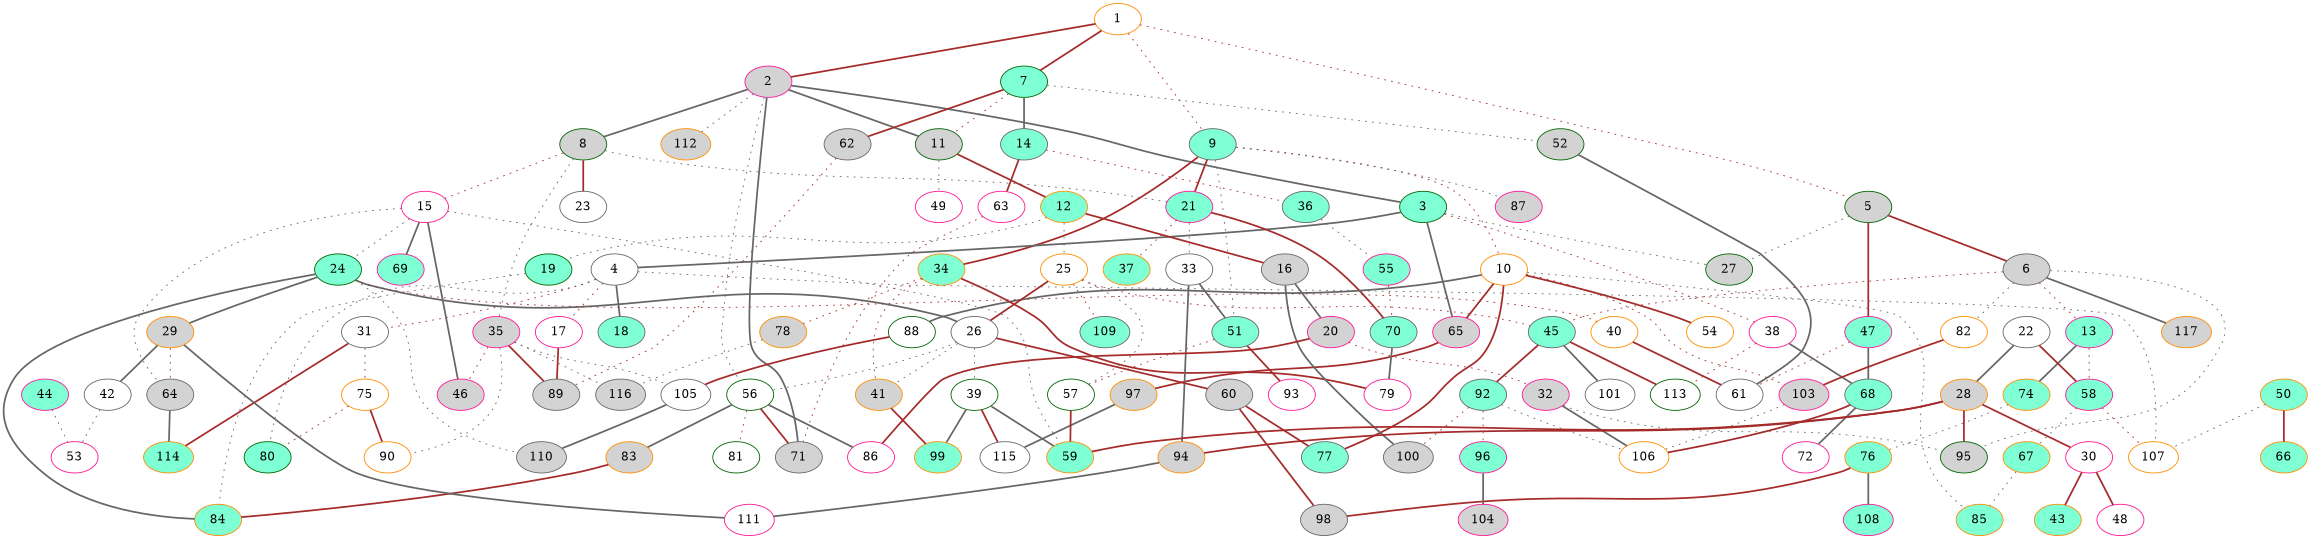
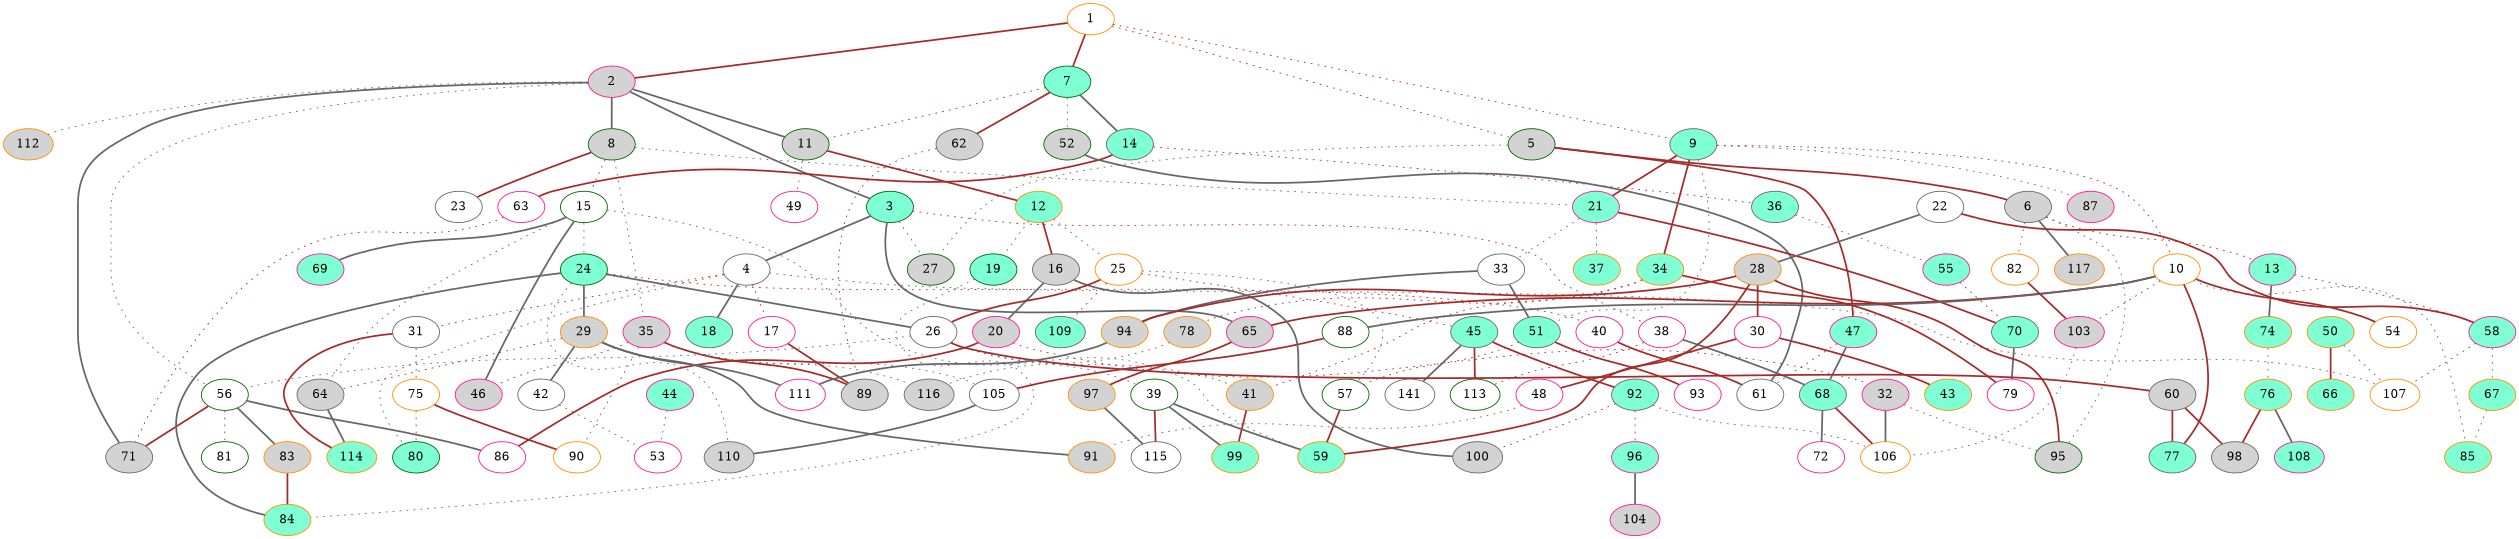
(425, 207) -> (584, 207)
(1785, 288) -> none
(1614, 332) -> (1599, 332)
(1610, 395) -> (1410, 395)
none -> (1092, 457)
